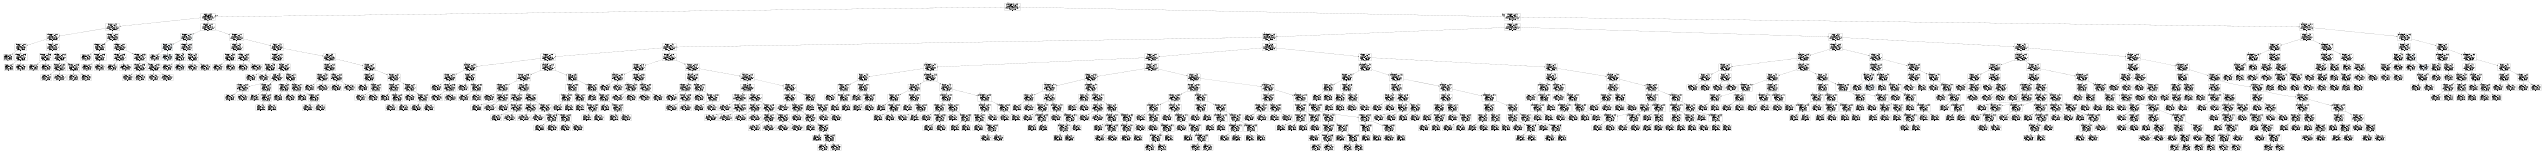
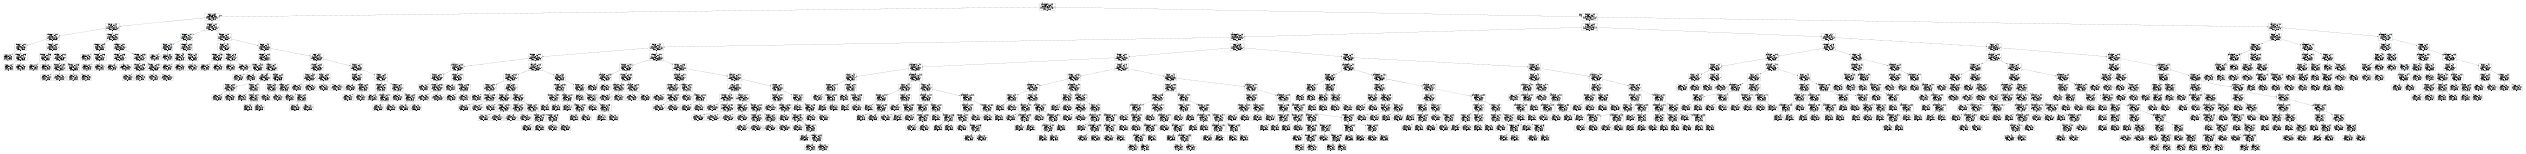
(205, 67) -> none
